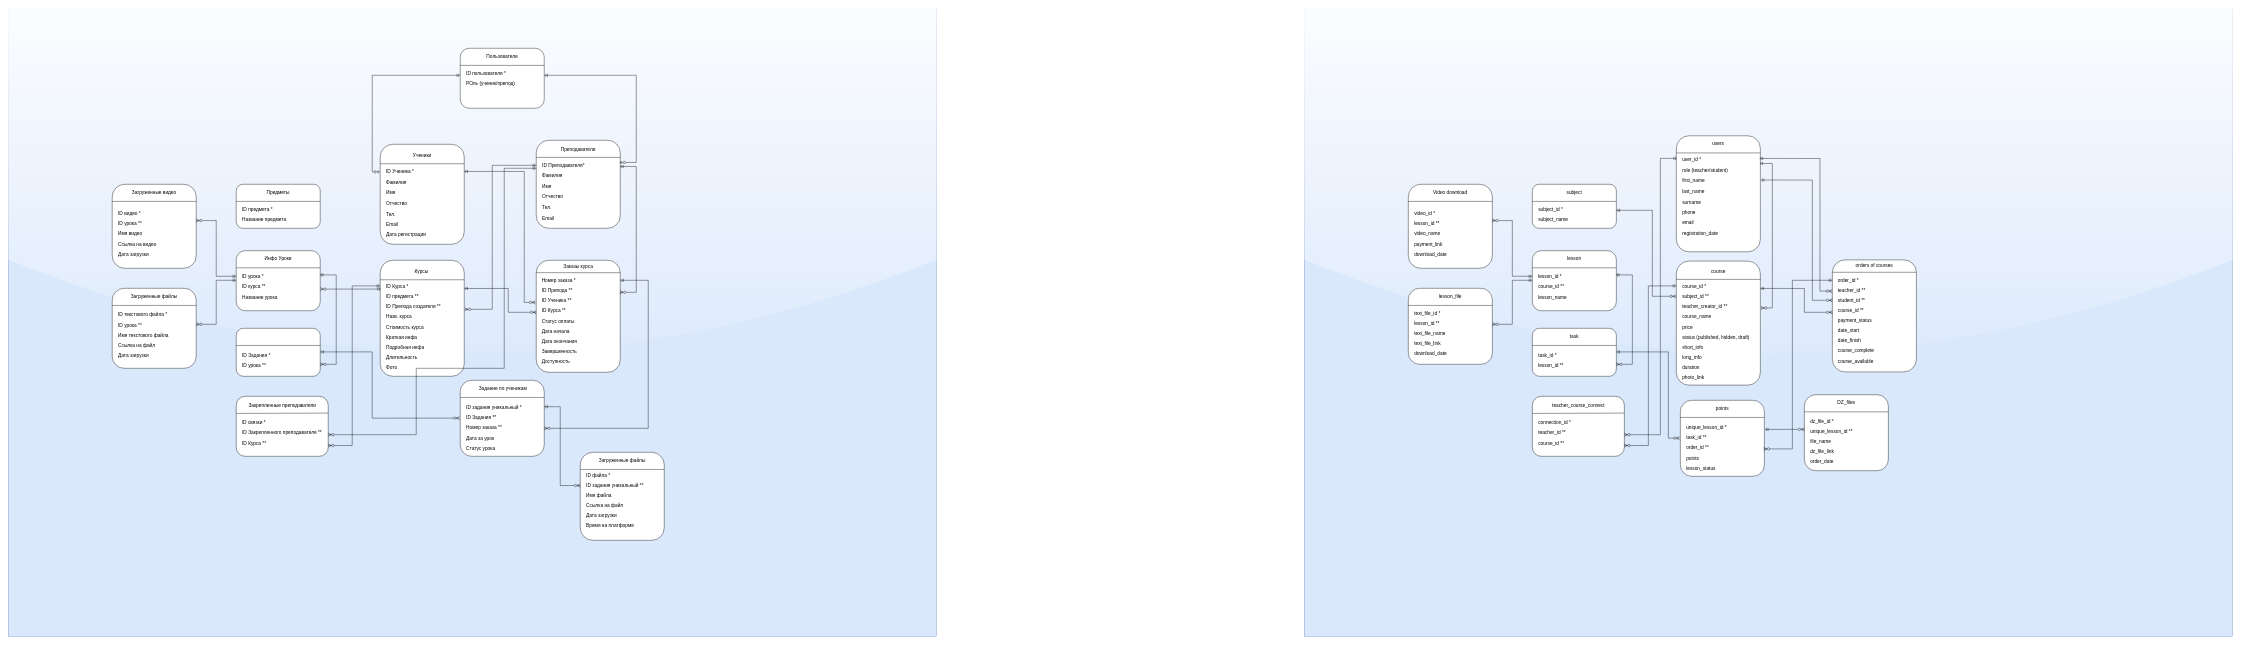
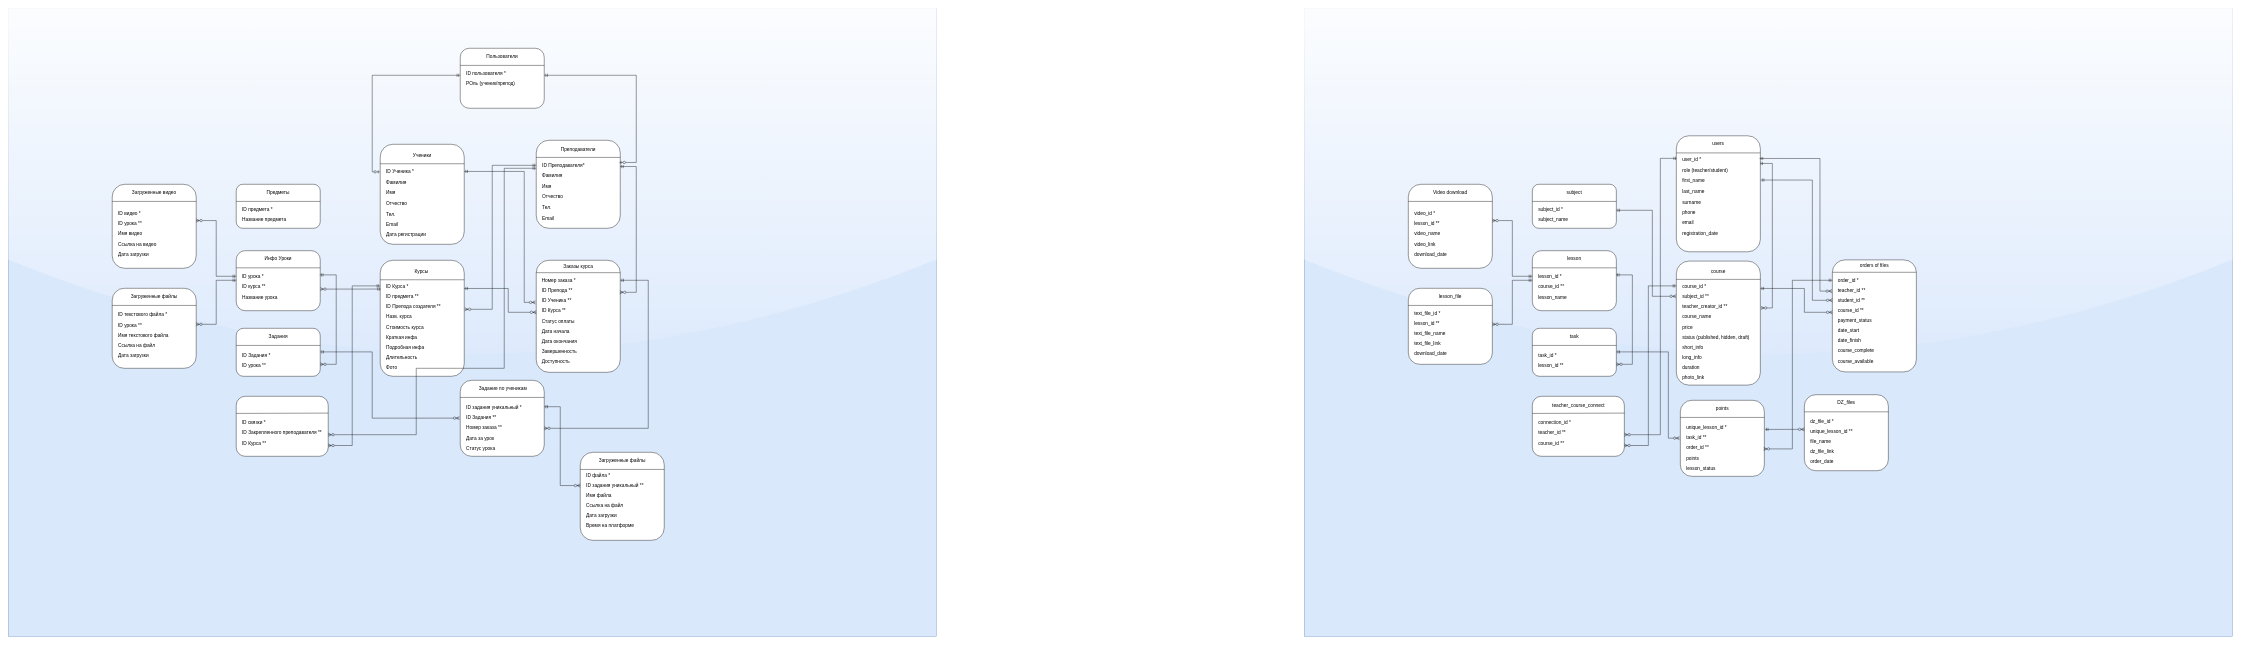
(1431, 223) -> (1431, 223)
(1874, 266) -> (1874, 266)
none -> (278, 336)
(282, 405) -> none
